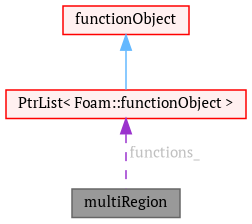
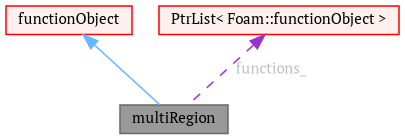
(126, 70) -> (127, 75)
